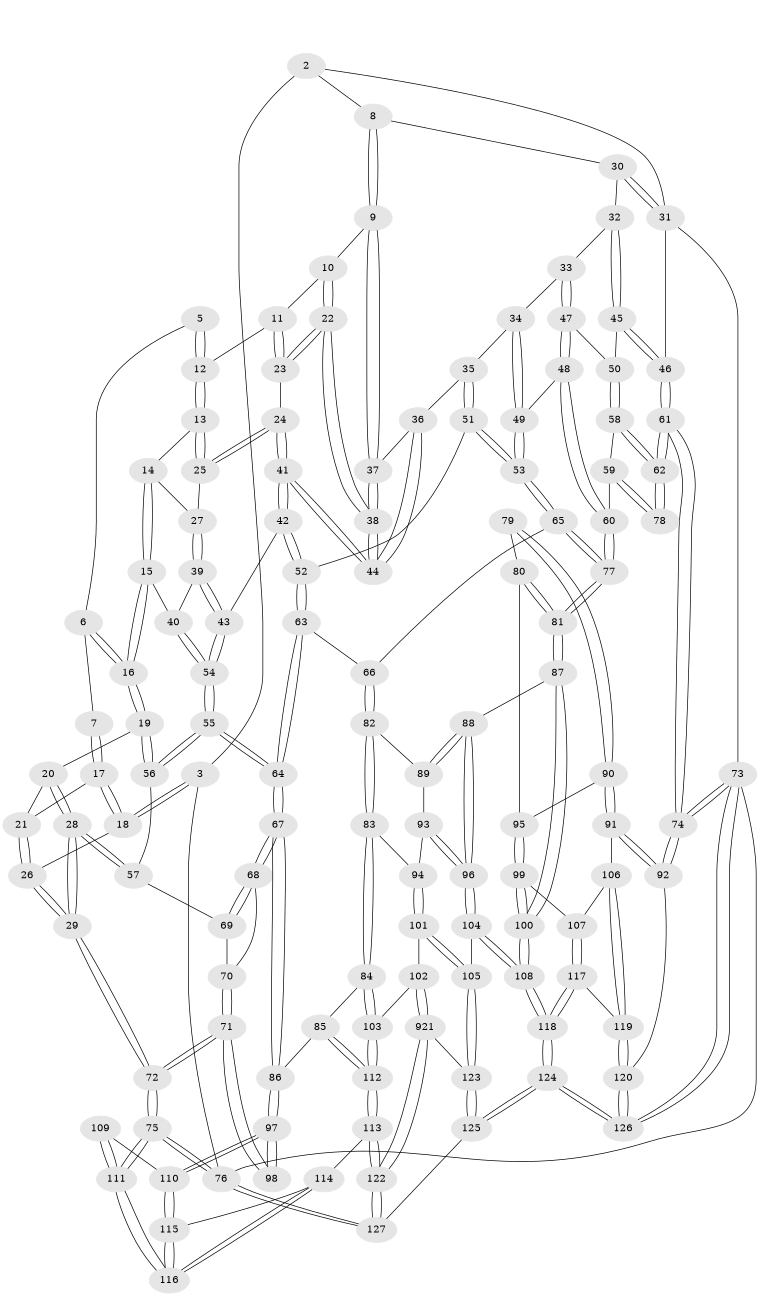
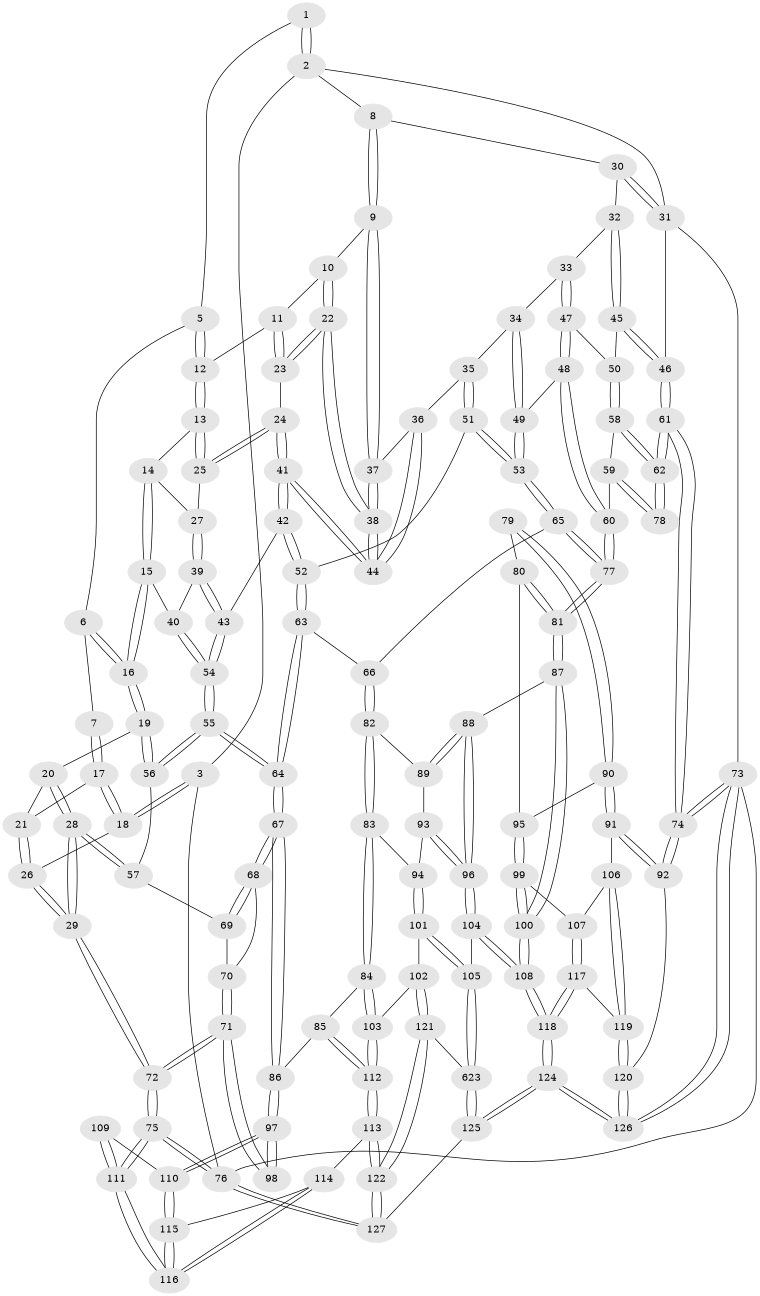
none -> (306, 15)
(425, 1027) -> (425, 1027)
(472, 1078) -> (472, 1078)
